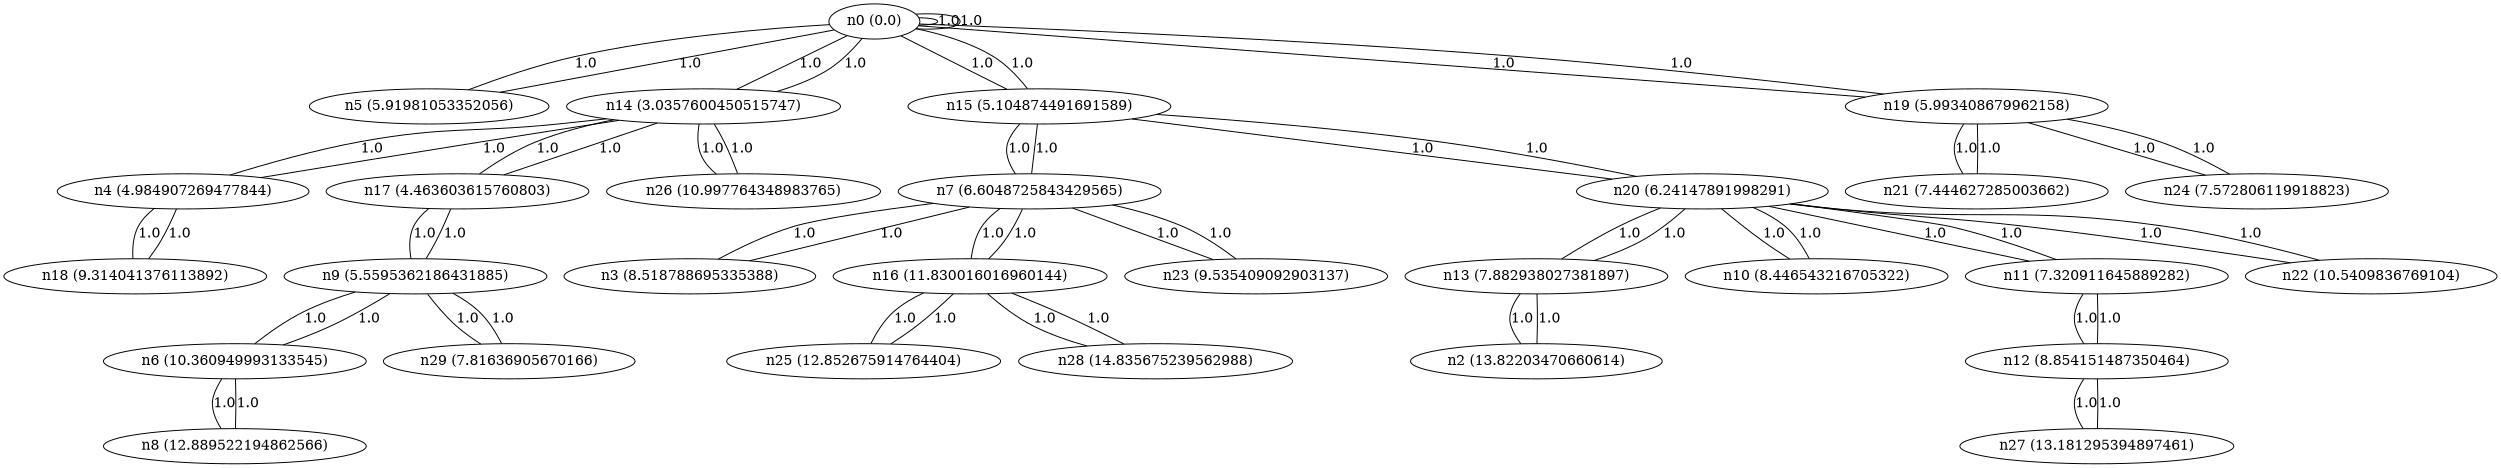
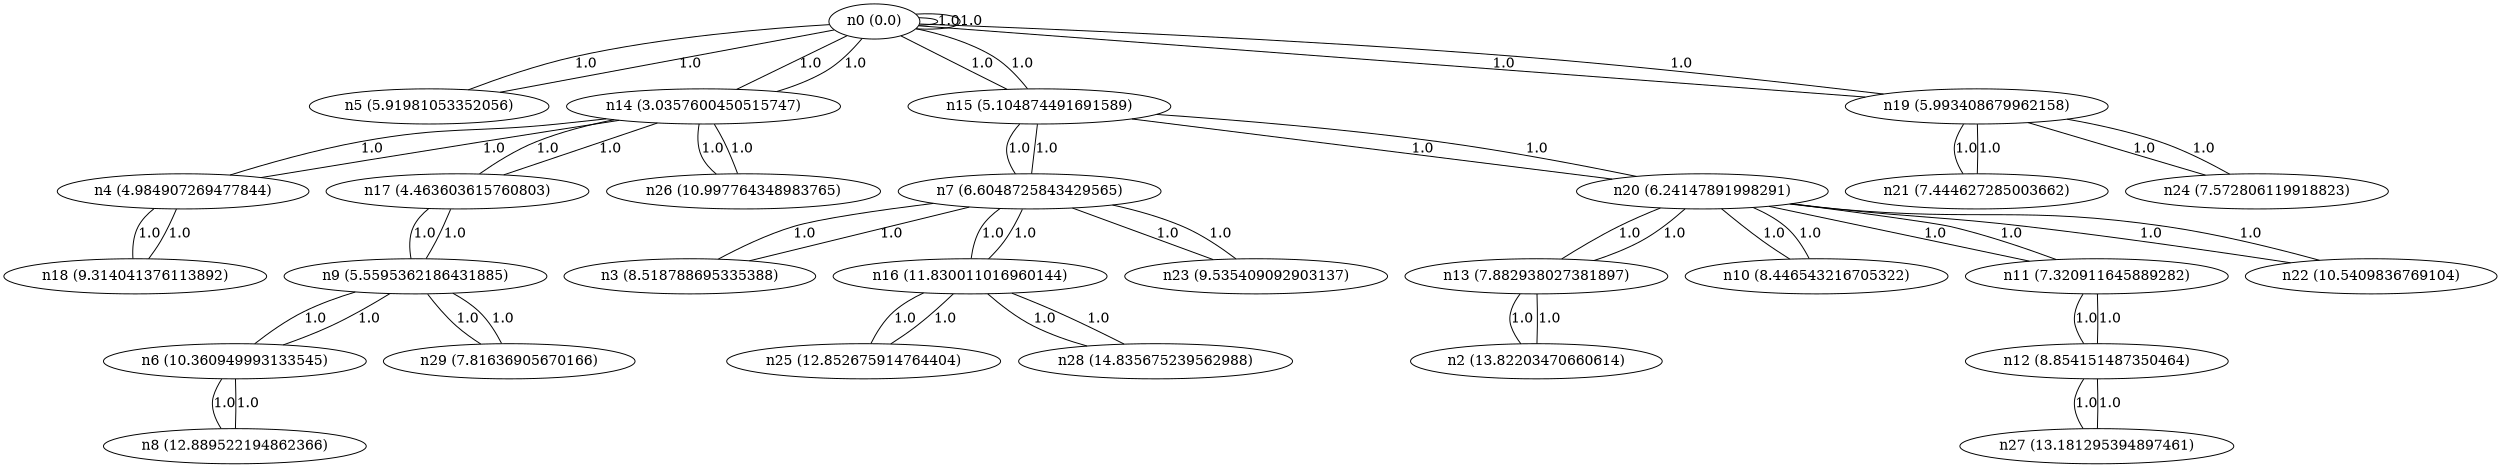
(970, 276) -> (970, 276)
(235, 446) -> (235, 446)
